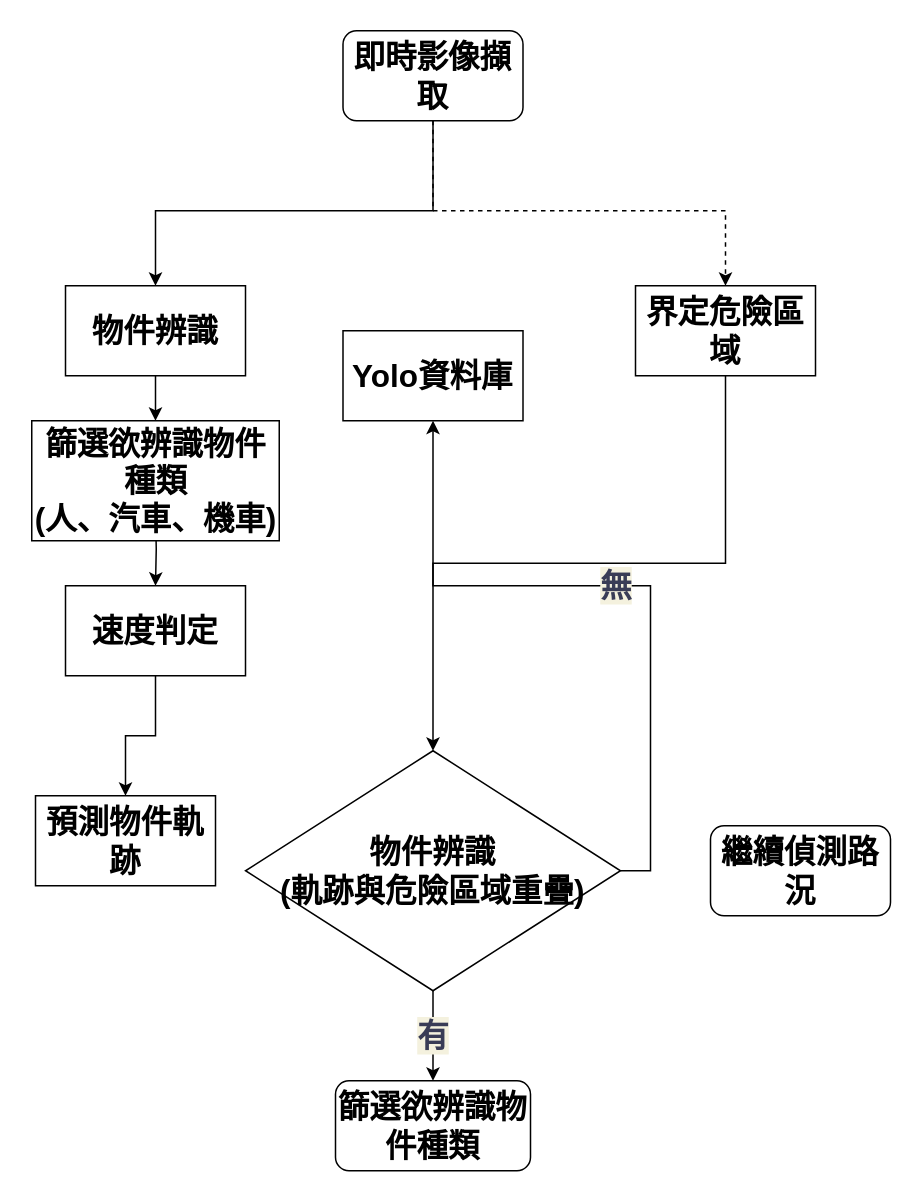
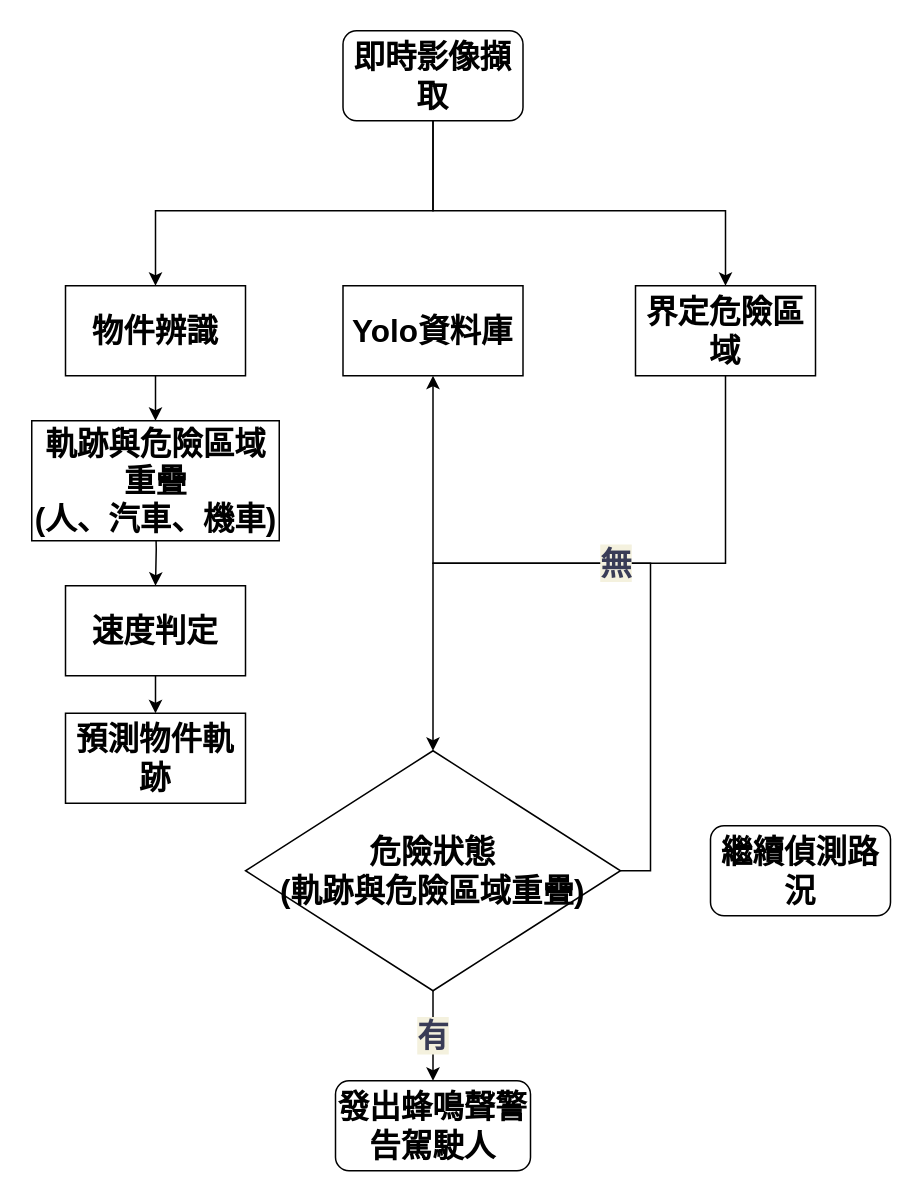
(613, 211) -> (613, 211)
(433, 376) -> (433, 331)
(156, 481) -> (156, 481)
(125, 841) -> (155, 758)
(433, 871) -> (433, 871)
(433, 1126) -> (433, 1126)
